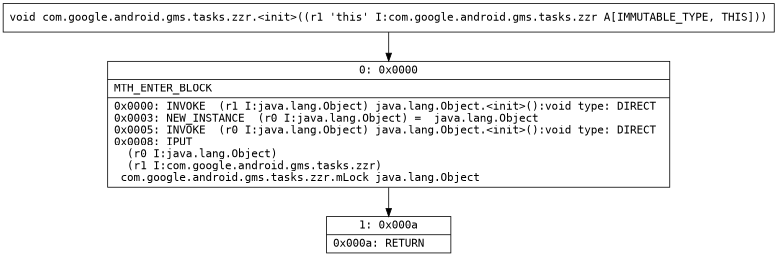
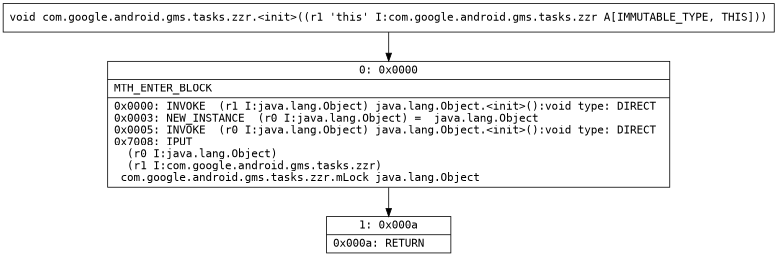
(160, 142) -> (160, 142)
